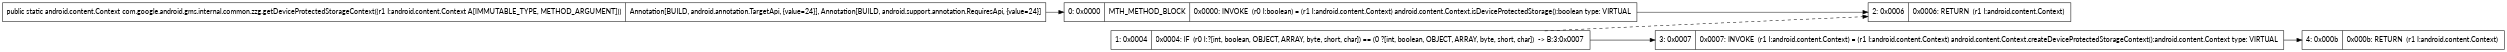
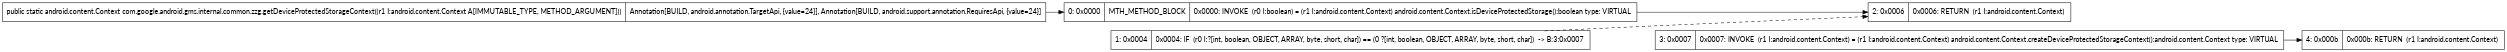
(1620, 40) -> none
